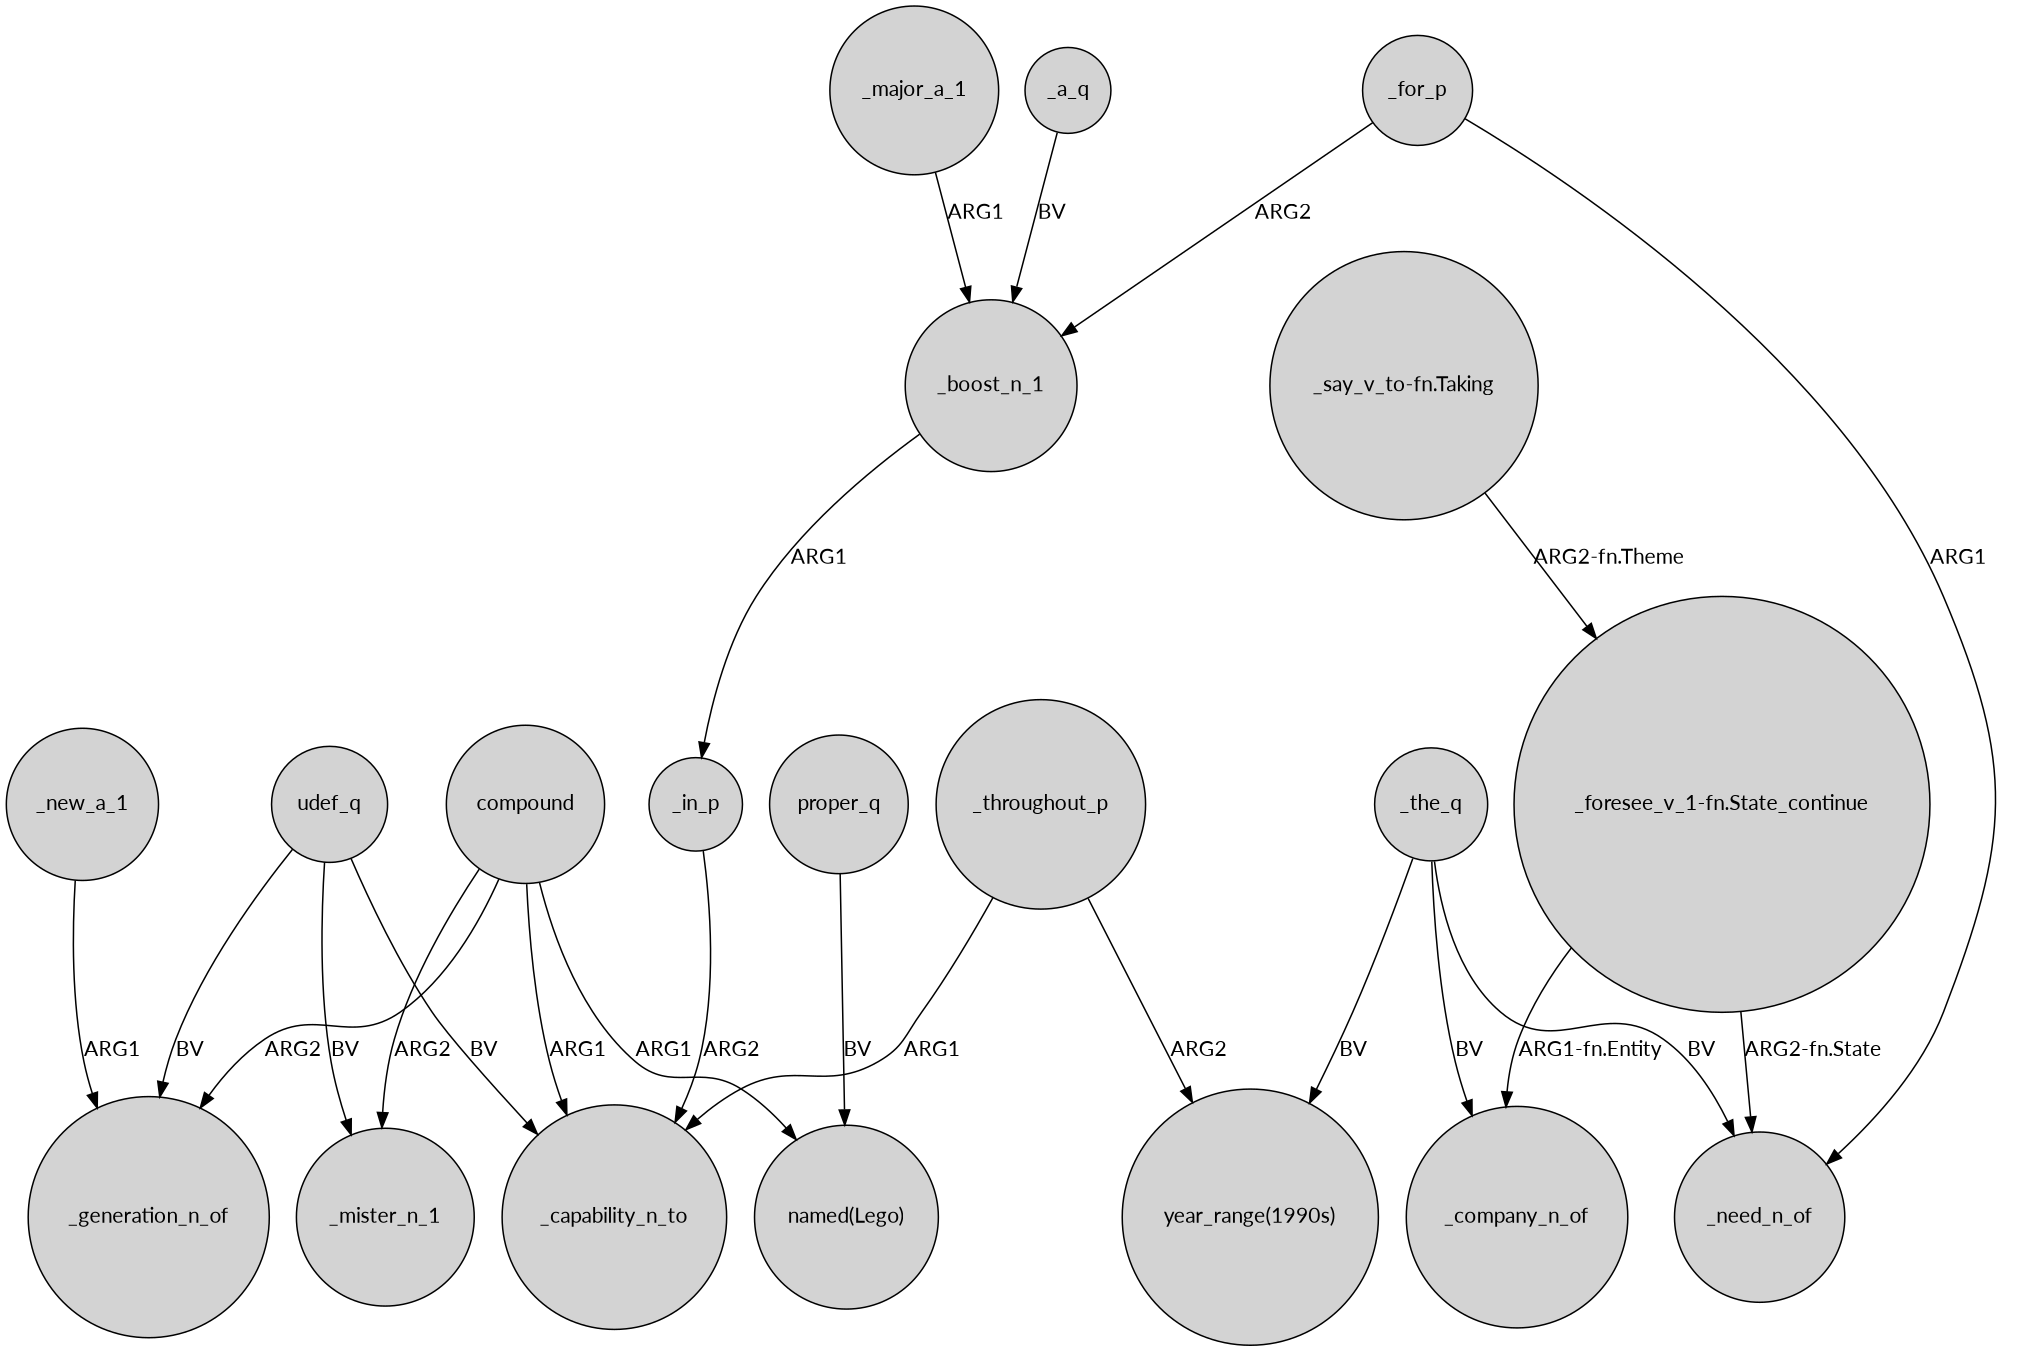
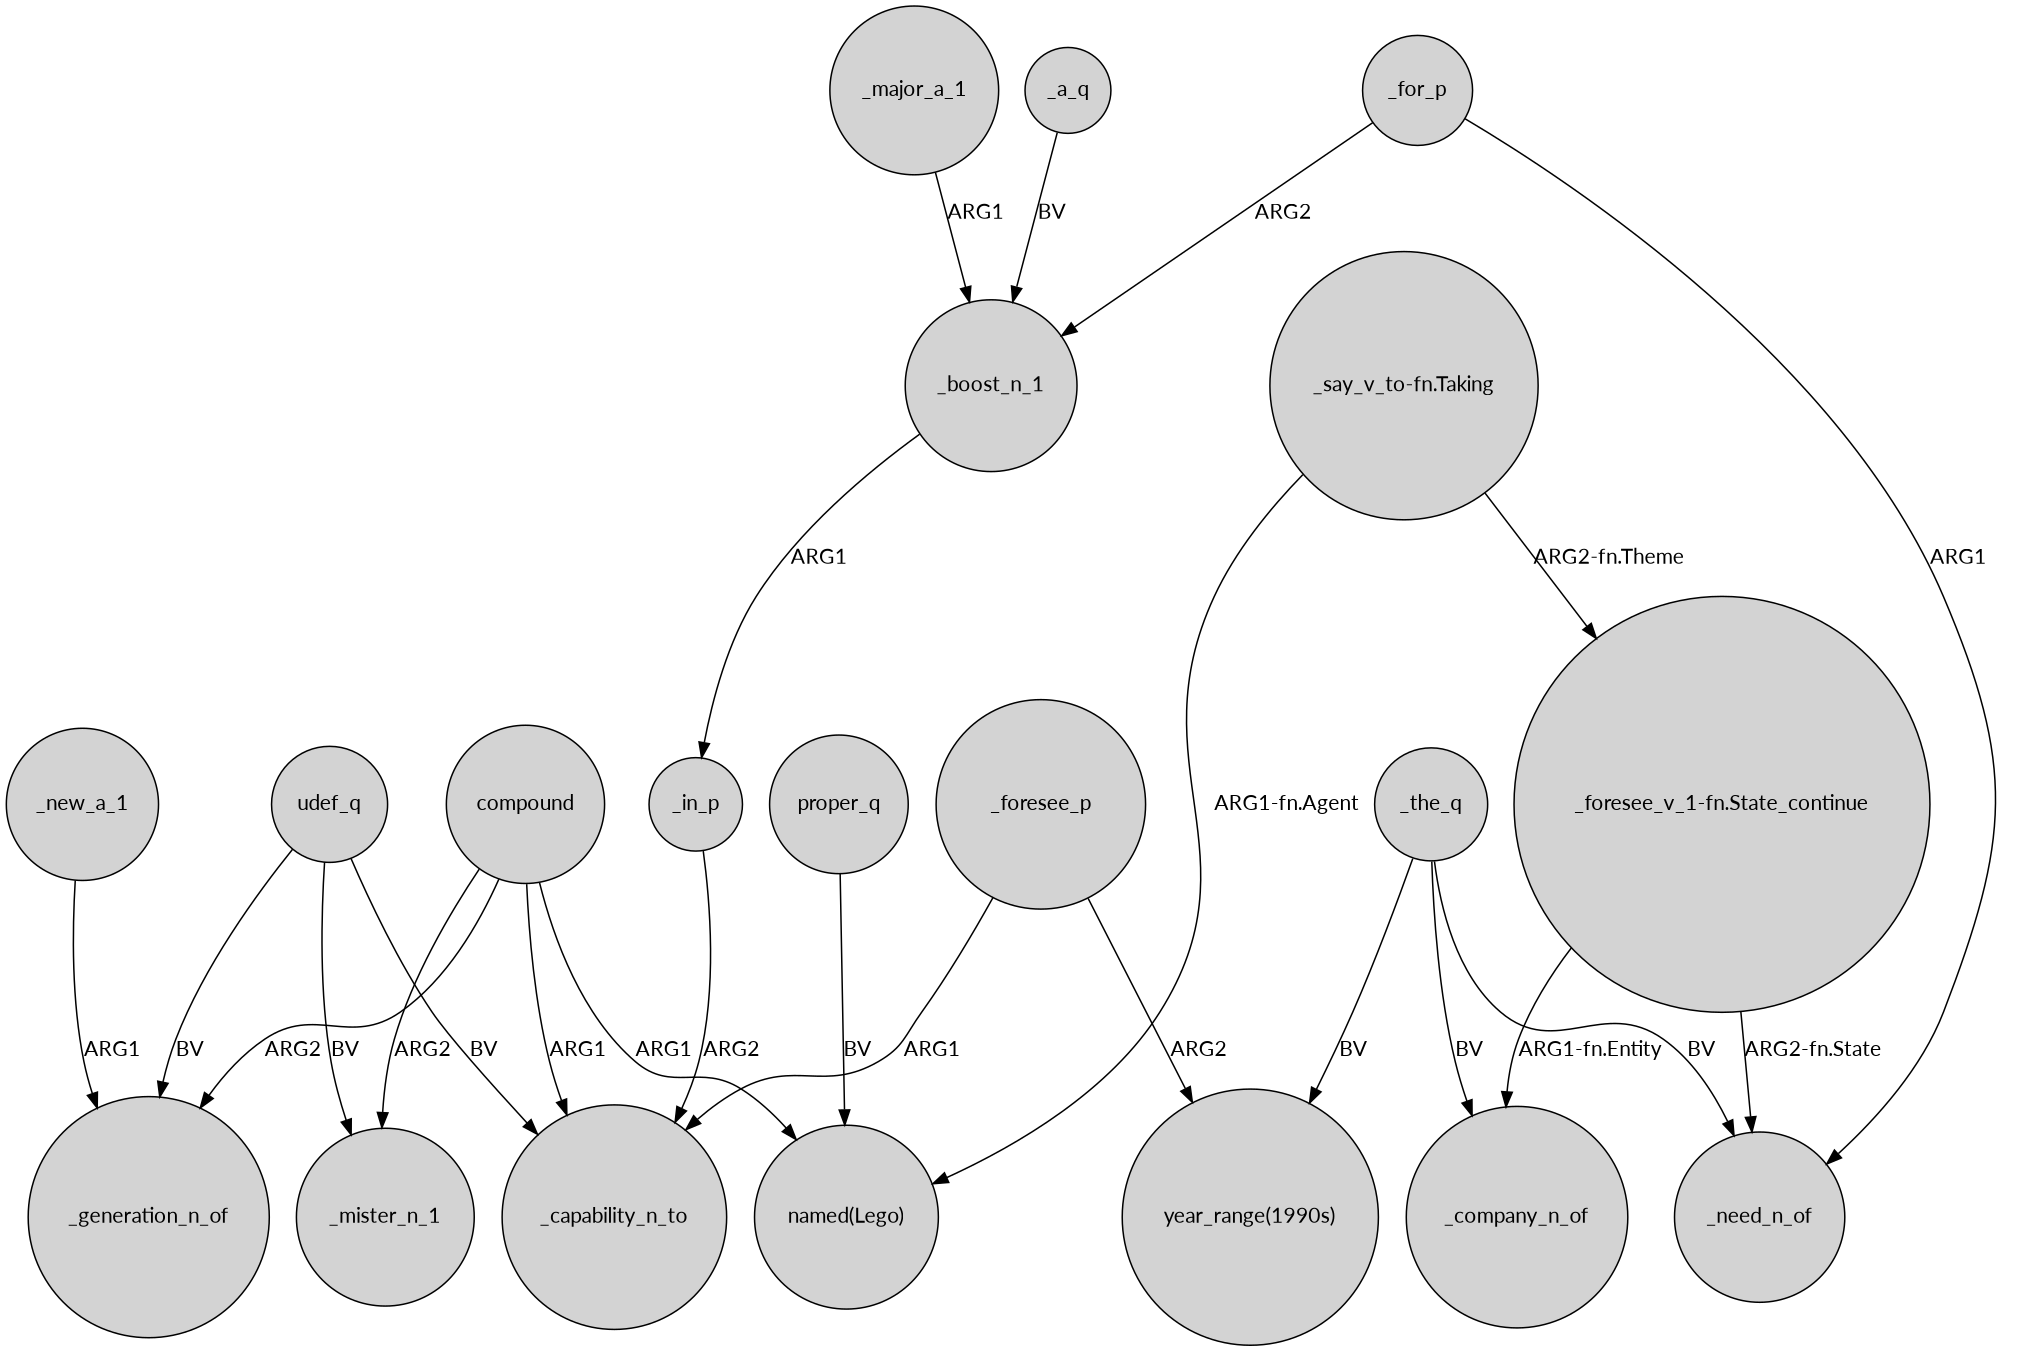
(1041, 804) -> (1041, 804)
none -> (1200, 867)
